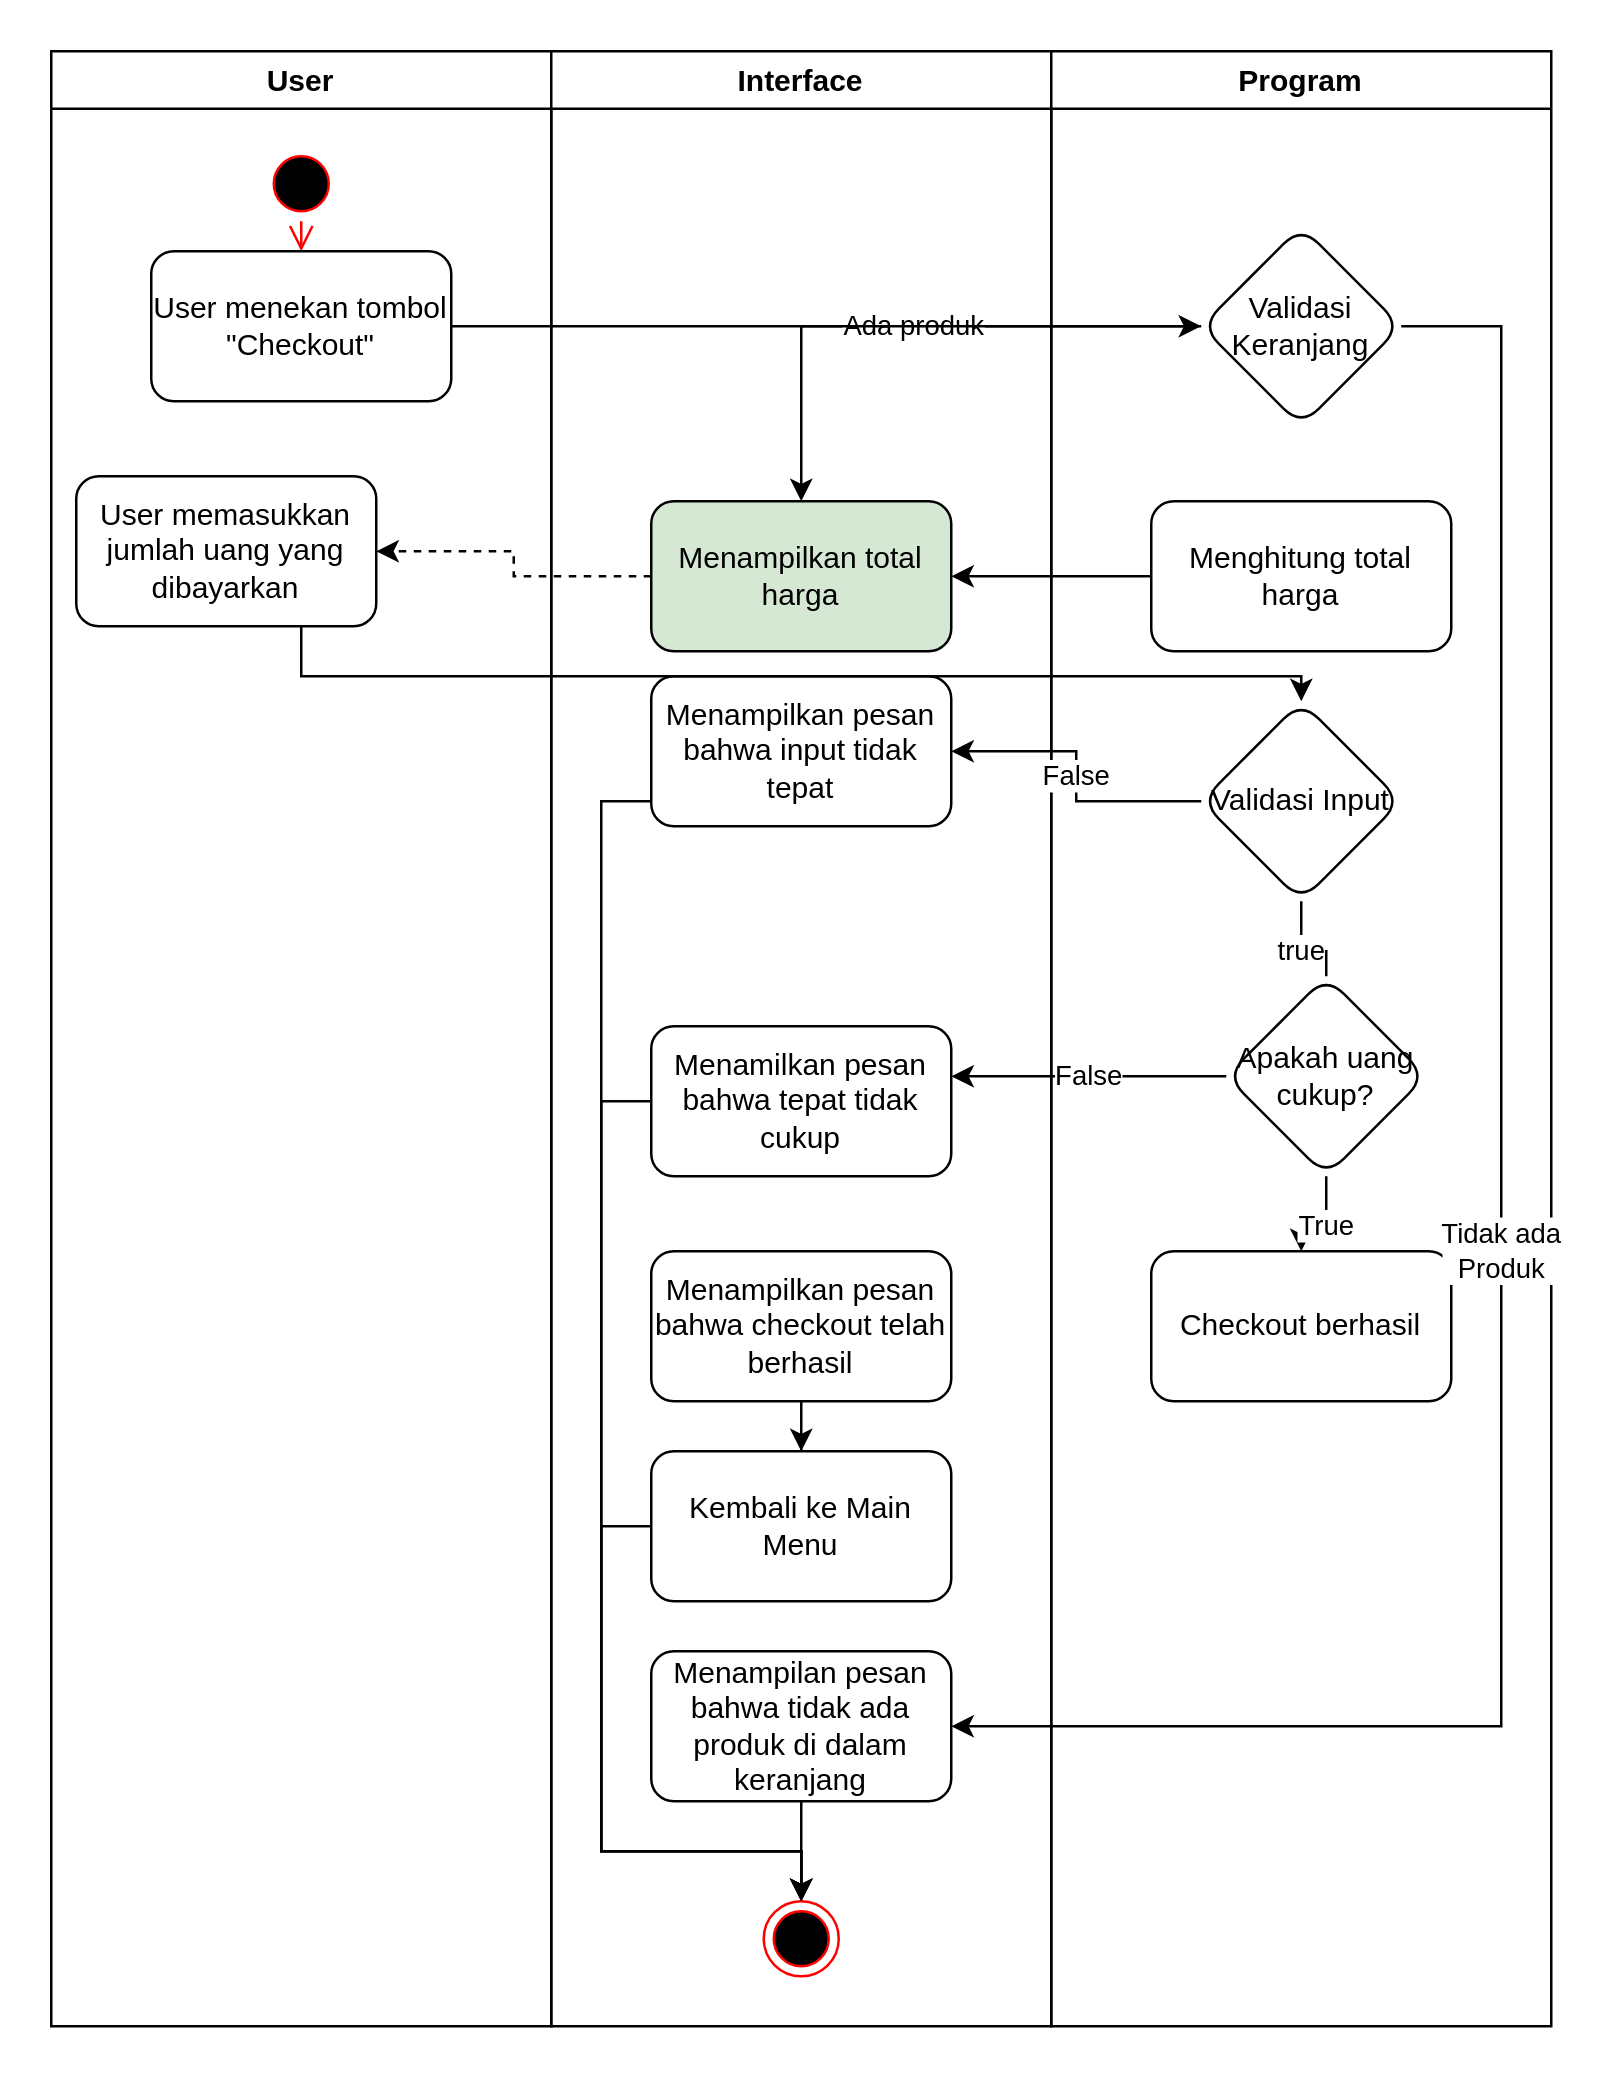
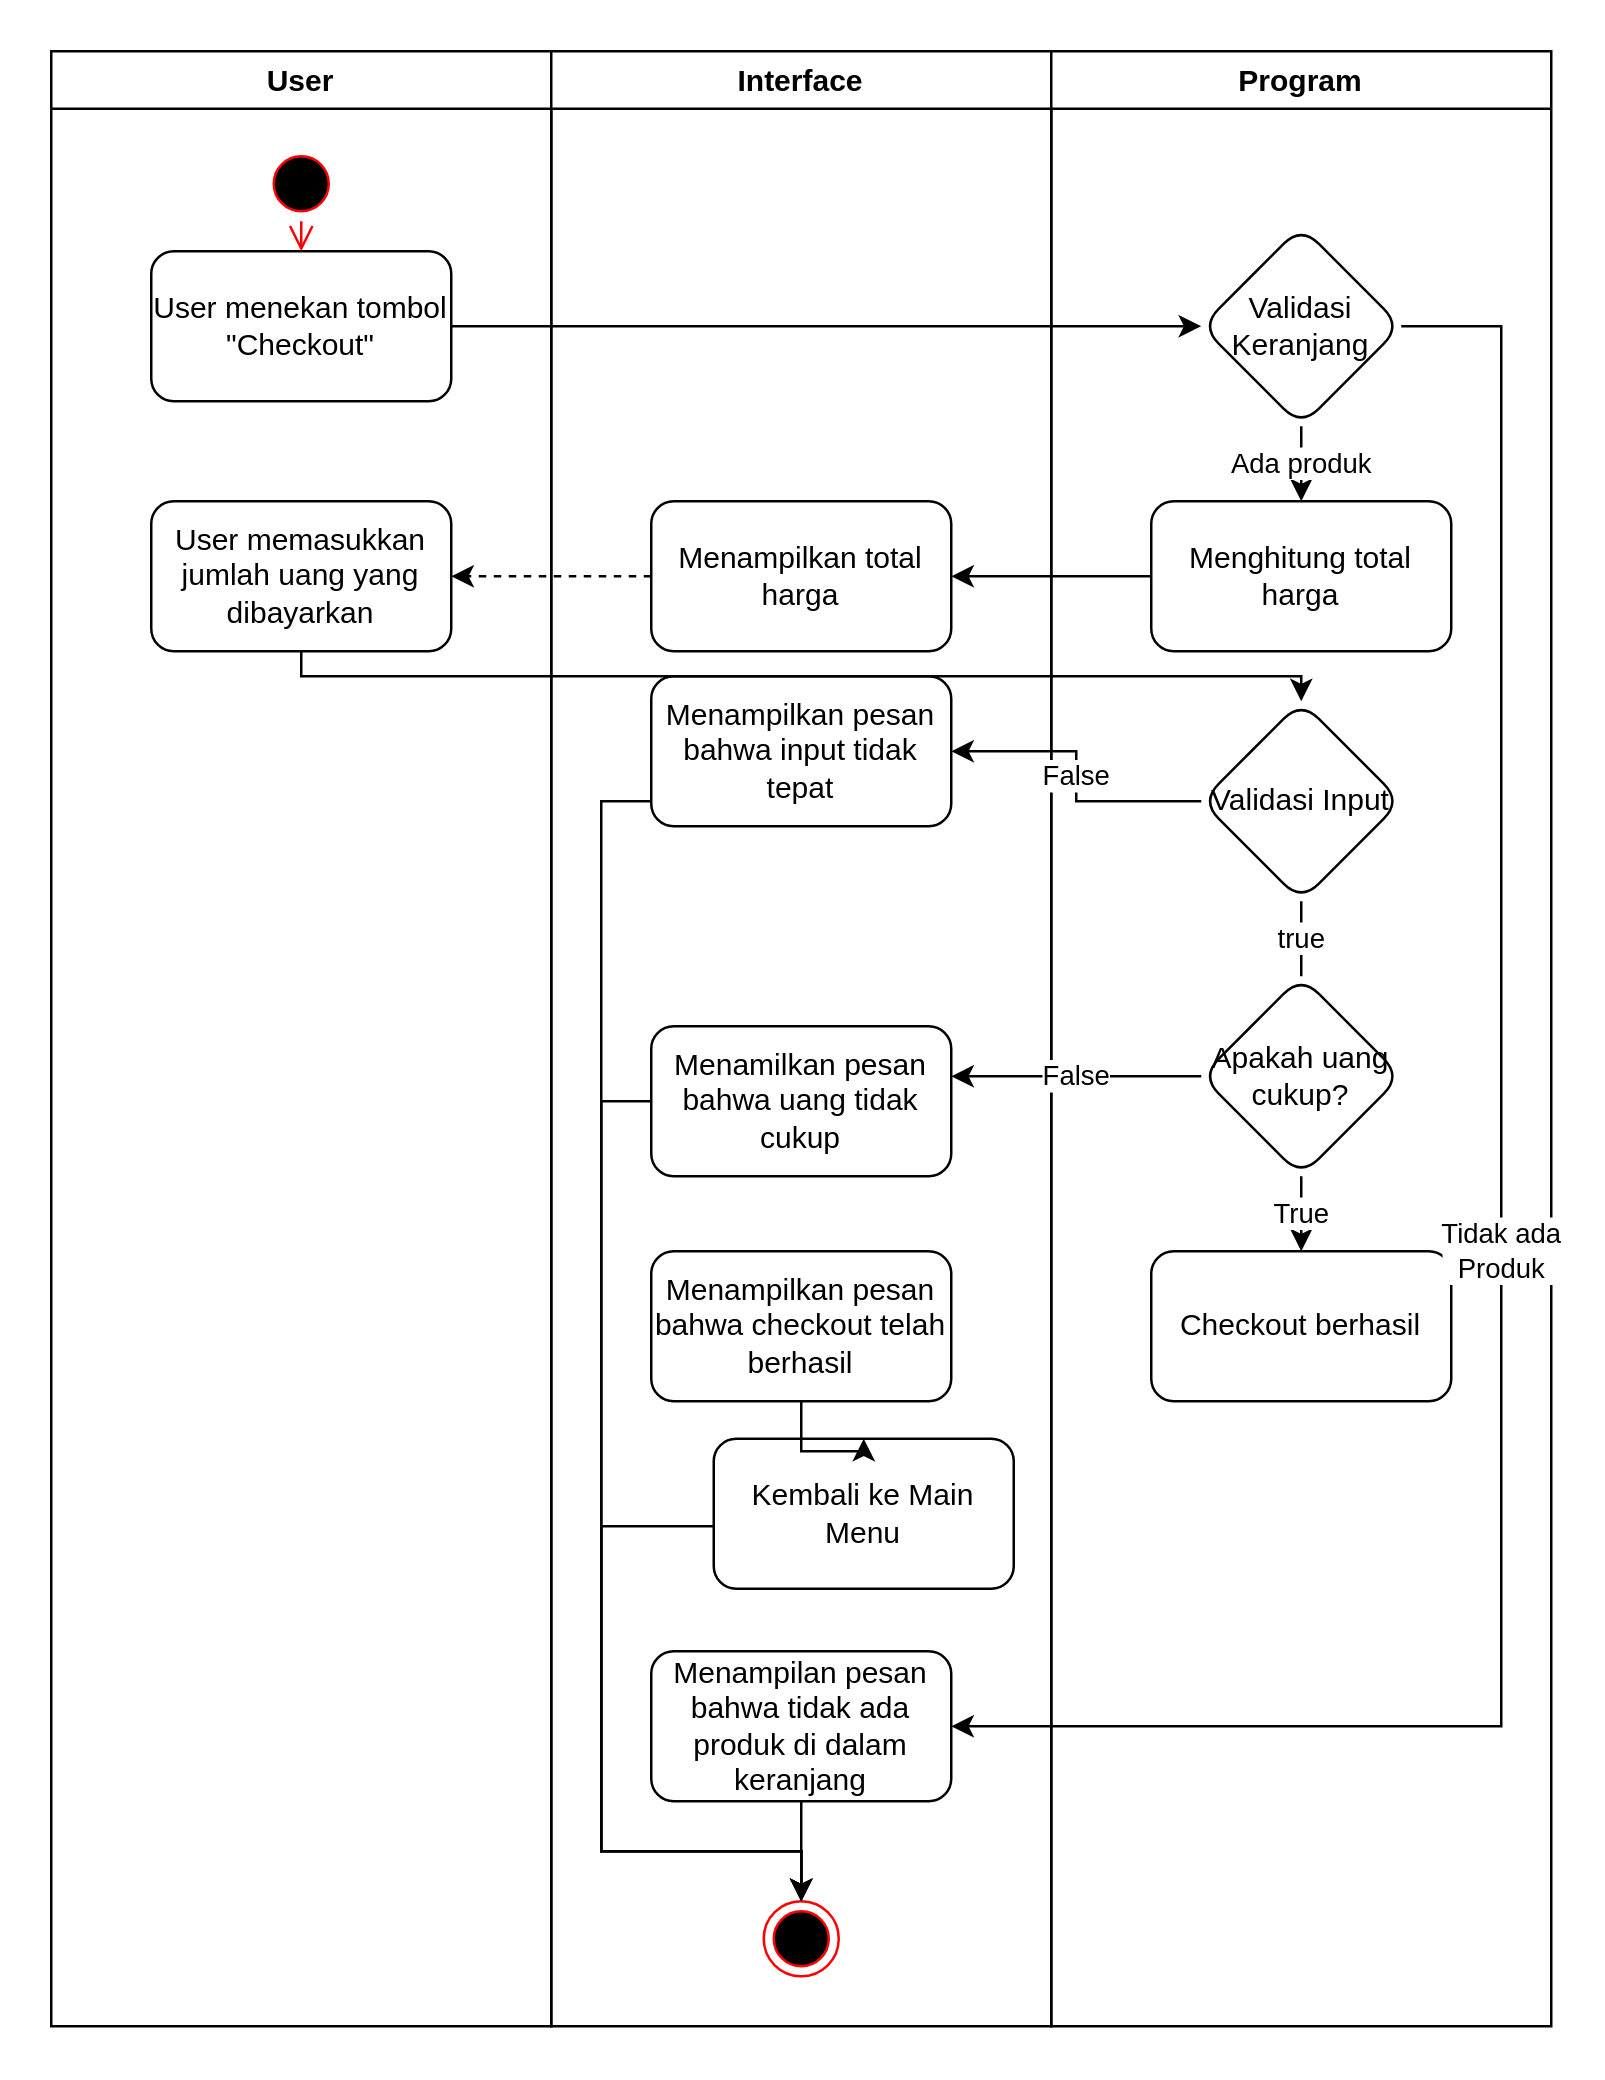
(801, 408) -> (1301, 473)
(226, 551) -> (301, 576)
(801, 576) -> (801, 576)
(1326, 1076) -> (1301, 1076)
(801, 1101) -> (801, 1101)
(801, 1526) -> (864, 1514)
